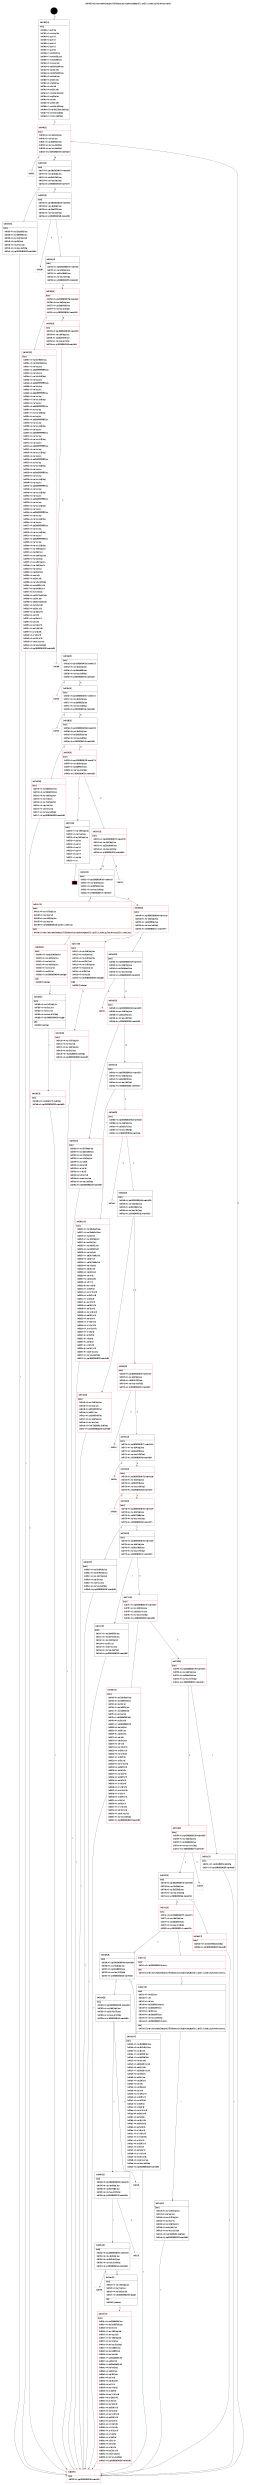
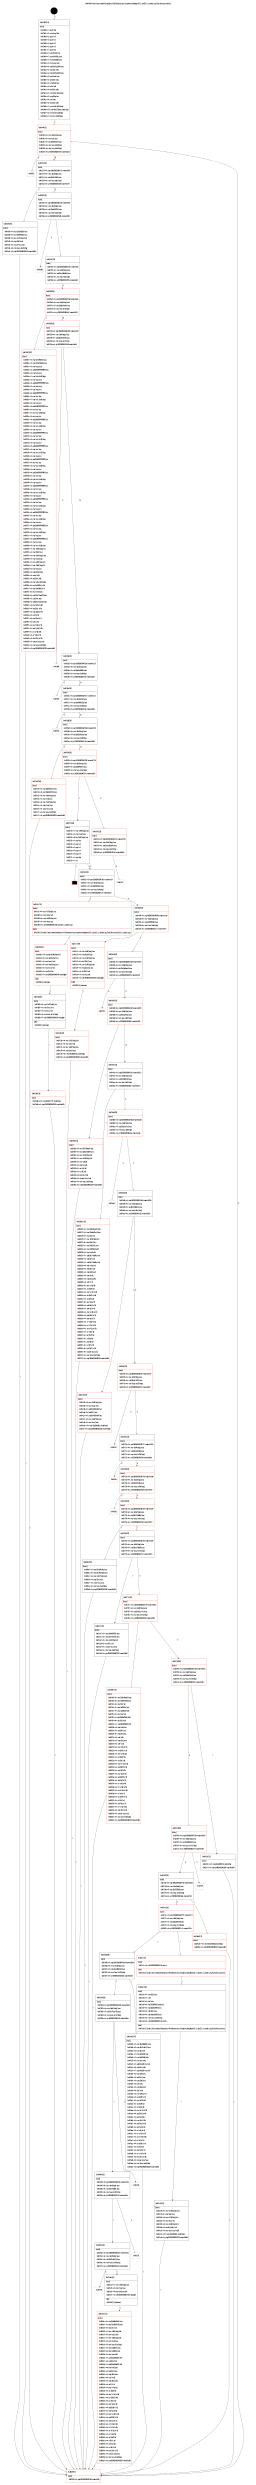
none -> (72, 500)
(103, 862) -> (89, 866)
